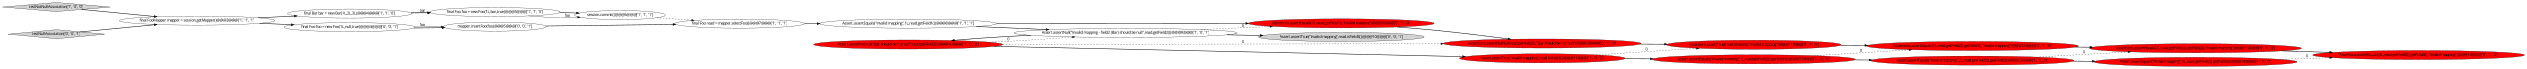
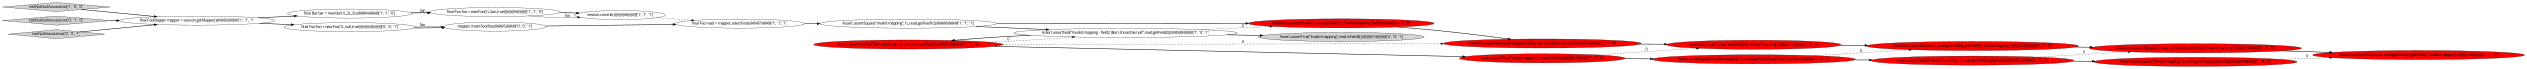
none -> (56, 21)
